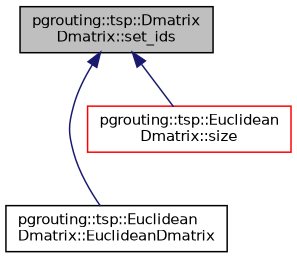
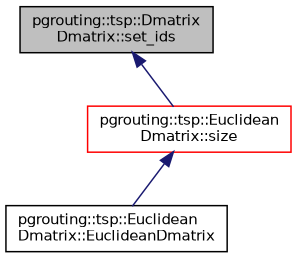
(70, 137) -> (148, 185)
